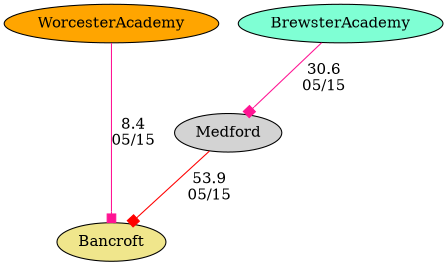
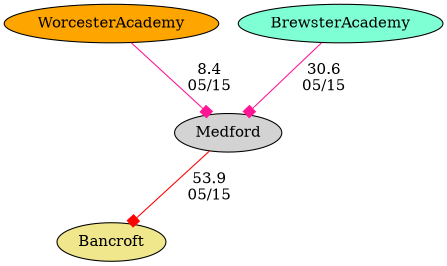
(111, 127) -> (166, 75)
